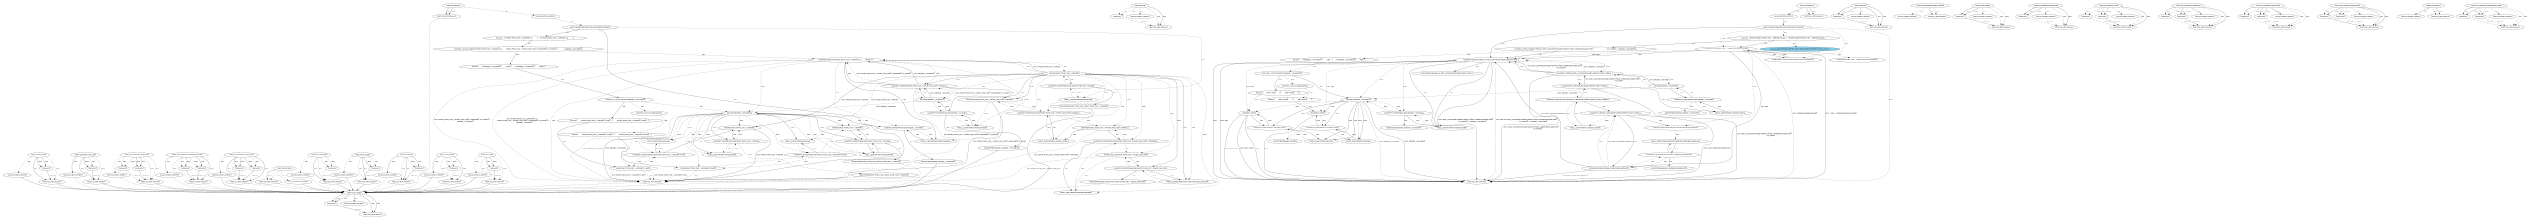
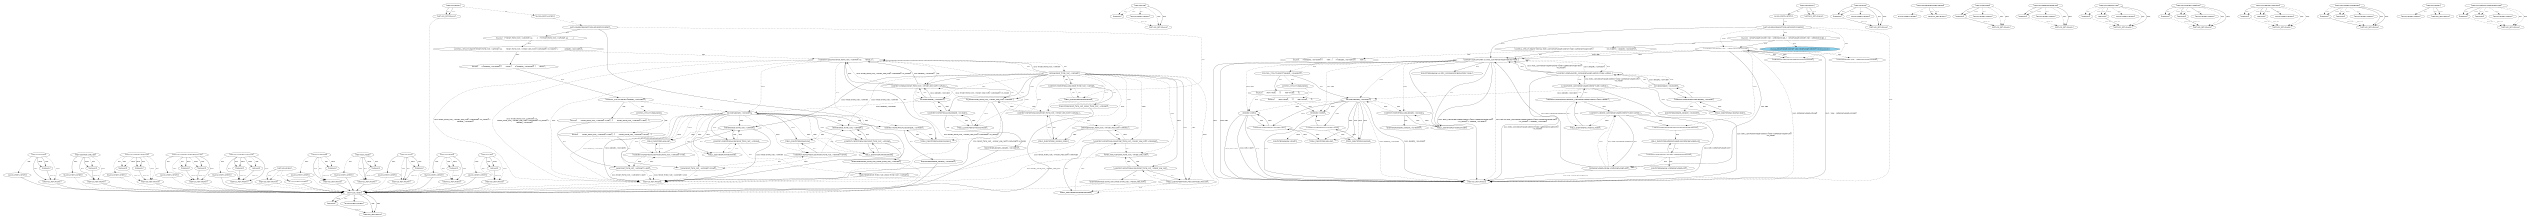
(1322, 120) -> none
(1641, 163) -> none
(1092, 168) -> (1131, 187)
